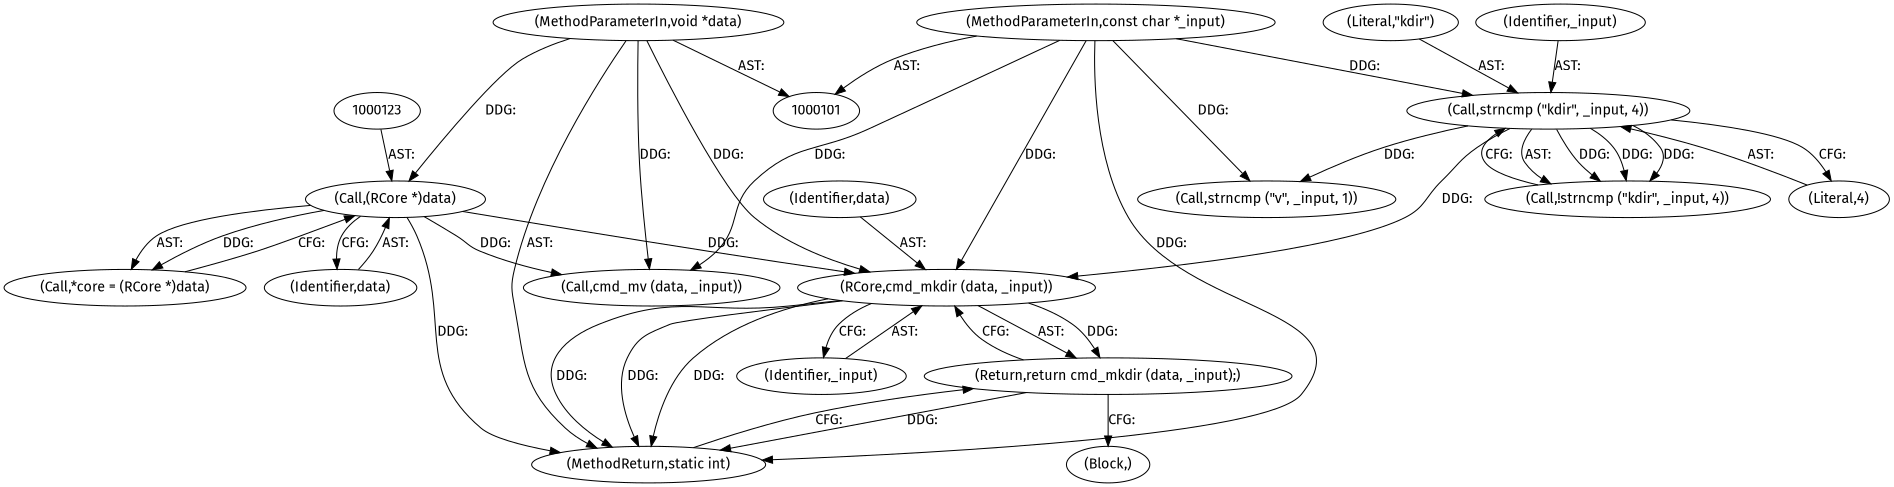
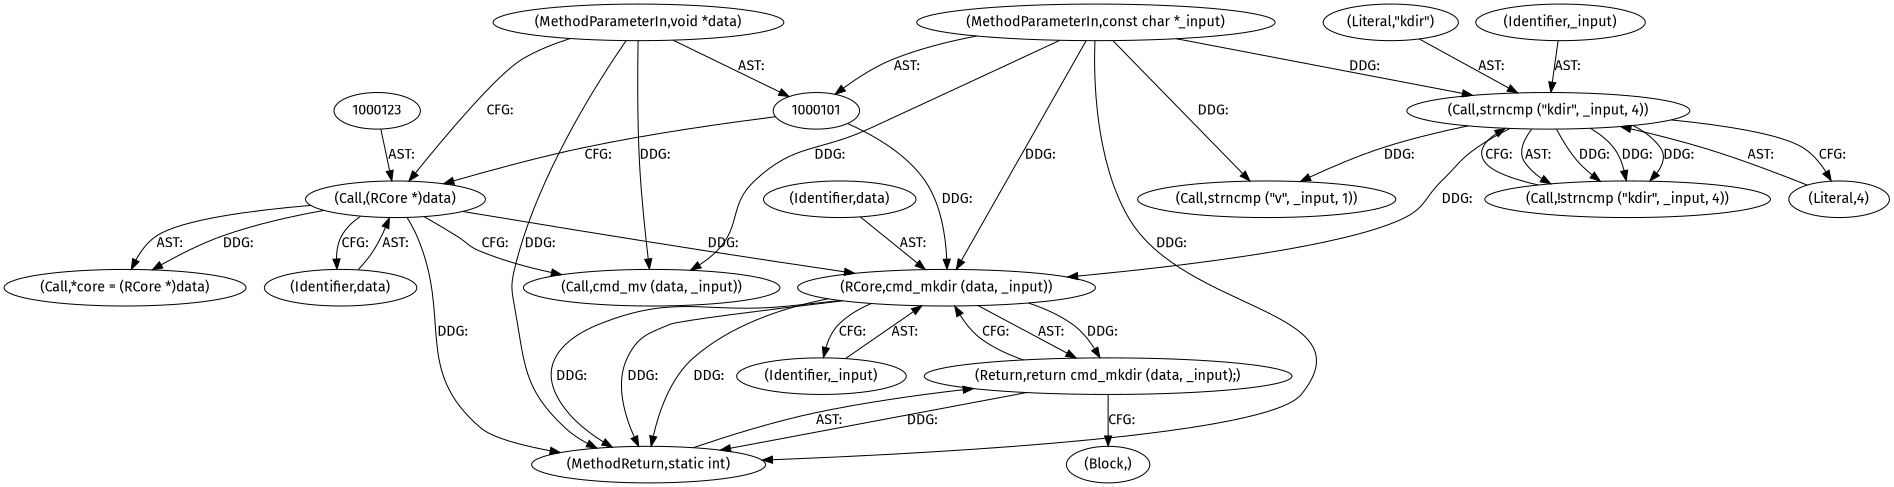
(502, 111) -> (502, 111)
(726, 183) -> (920, 175)
(497, 243) -> (497, 243)
(542, 243) -> (542, 243)
(266, 248) -> (613, 142)
(831, 420) -> (831, 420)
